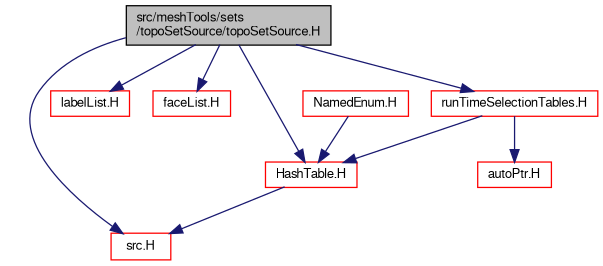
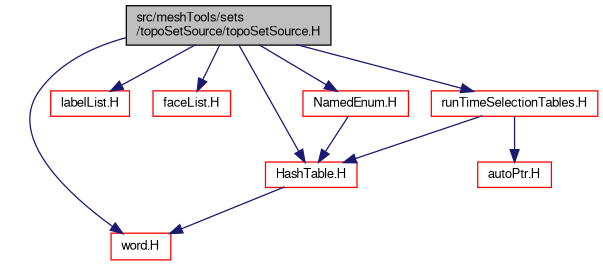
none -> (292, 65)
(141, 247) -> (141, 247)
